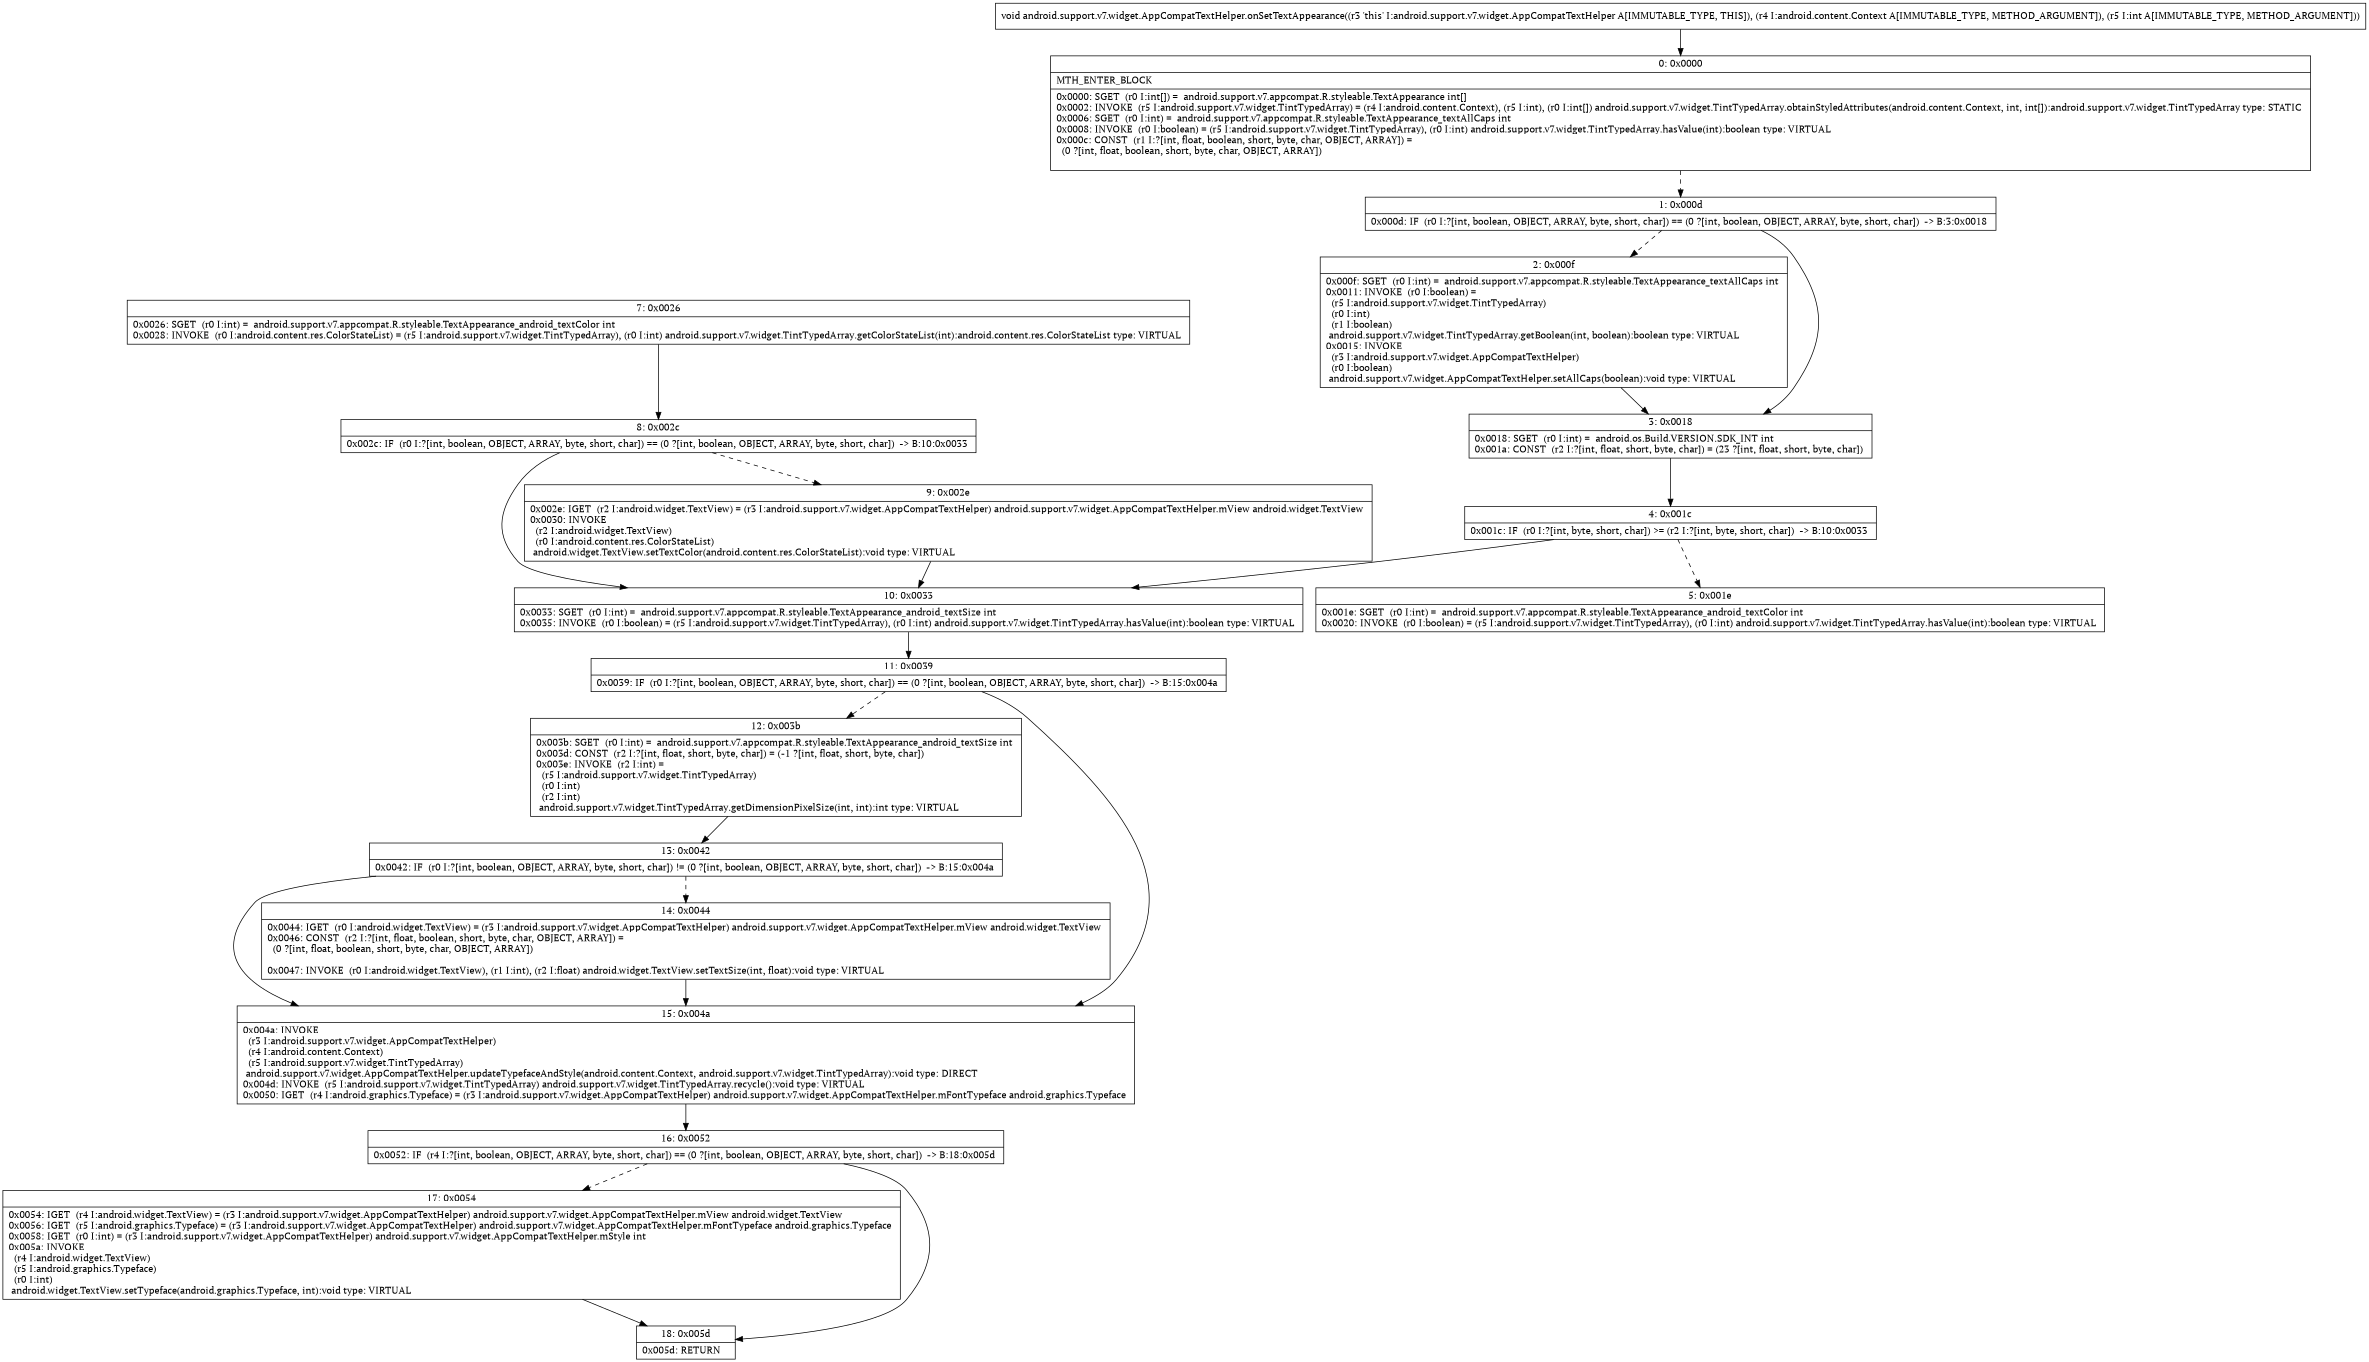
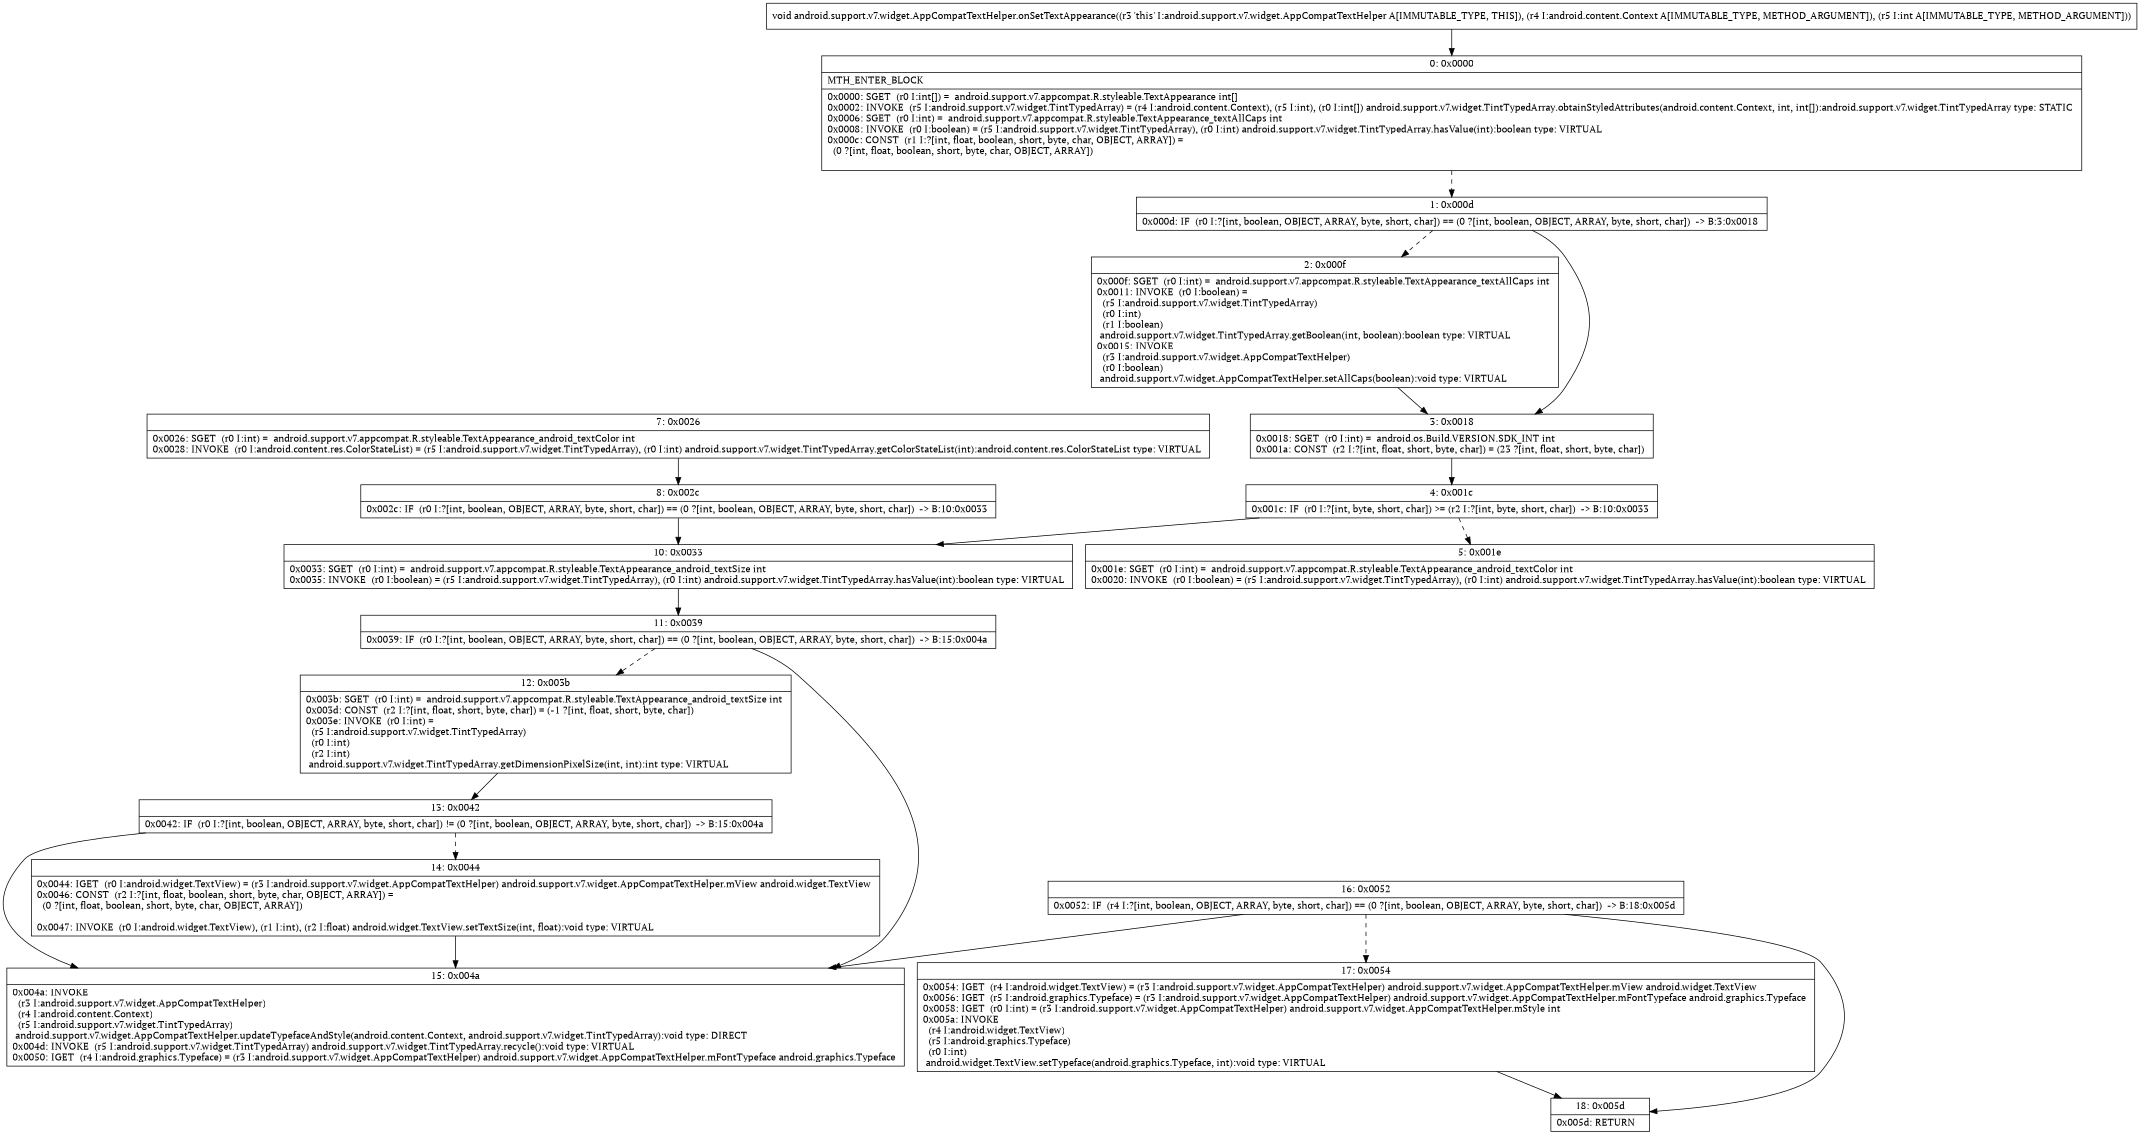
(948, 523) -> none
(602, 764) -> (371, 721)
(686, 1114) -> (1040, 941)
